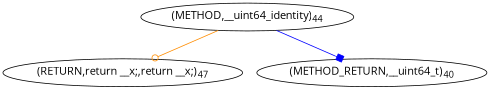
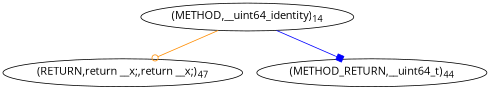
(318, 16) -> (318, 16)
(449, 72) -> (449, 72)
